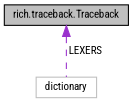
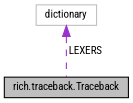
(66, 57) -> (66, 57)
